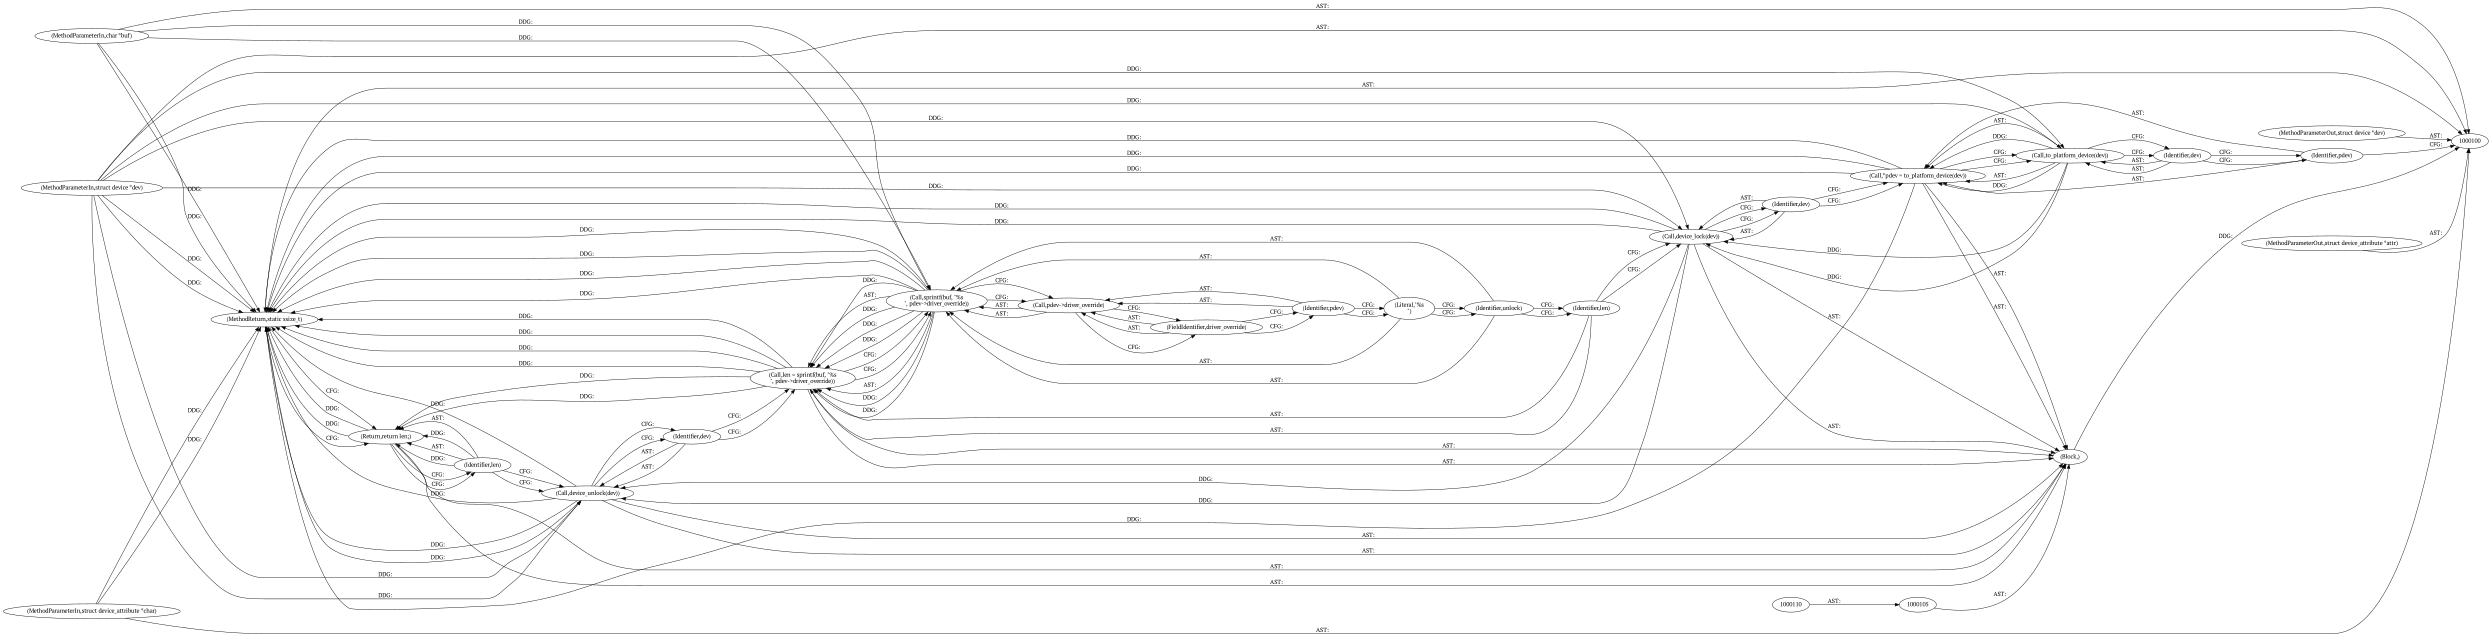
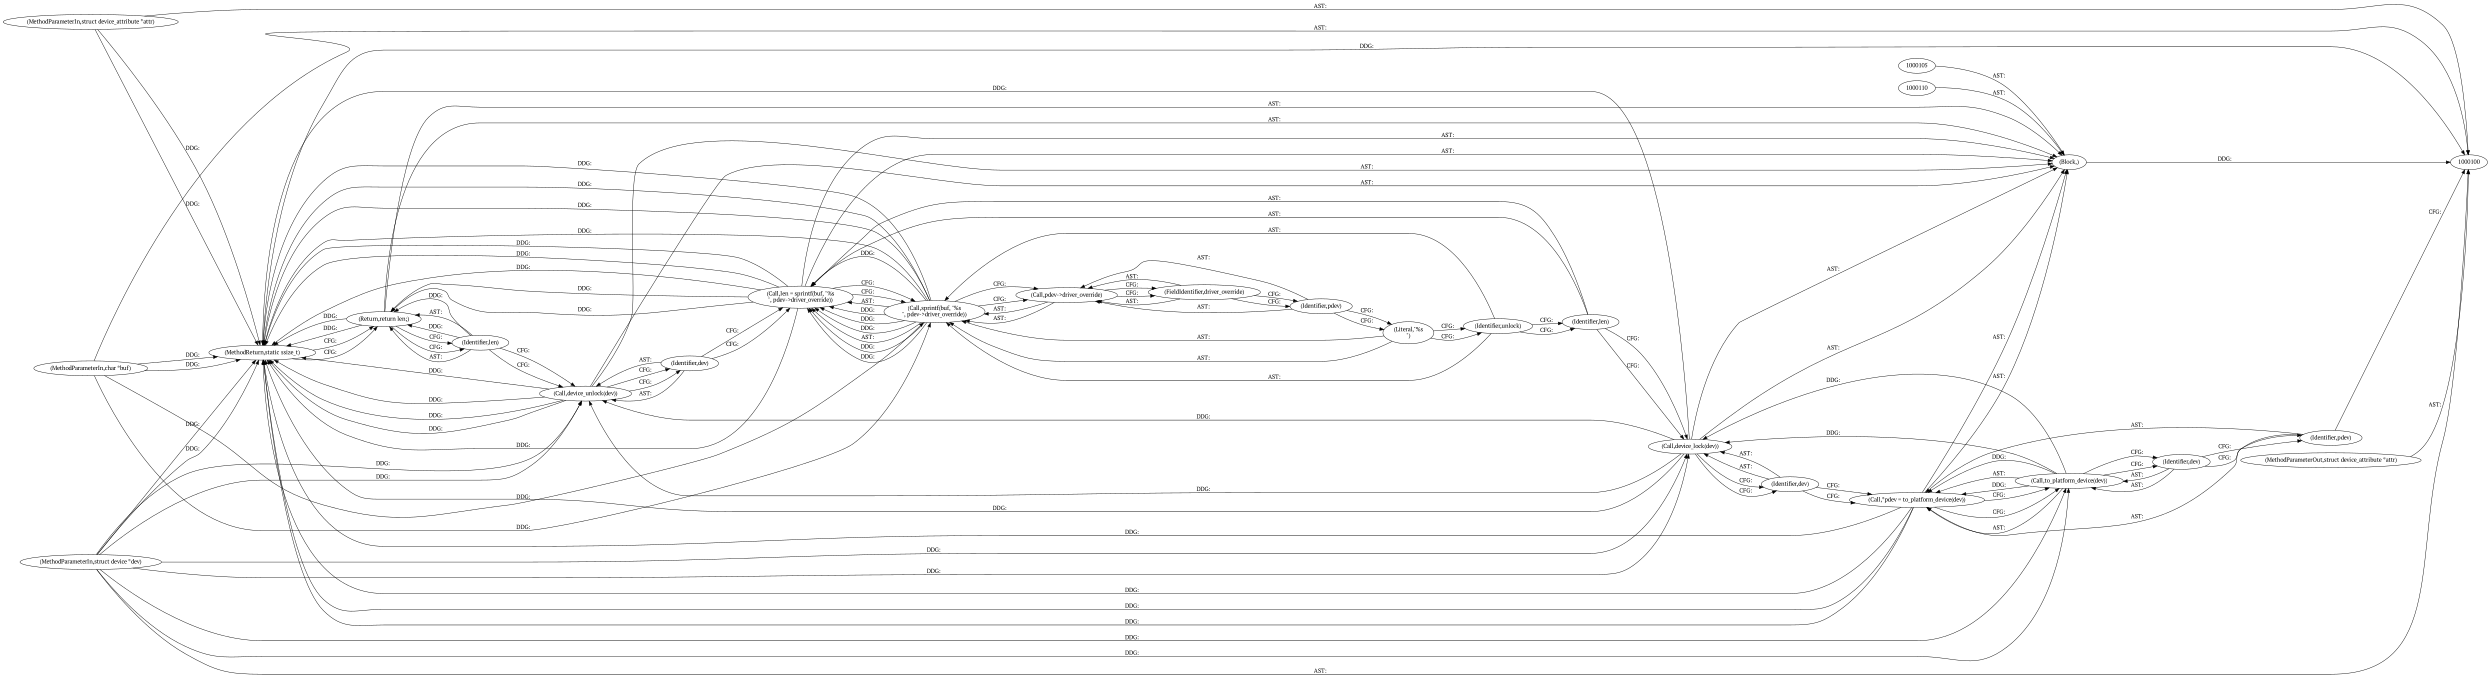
(1369, 85) -> (1368, 47)
(2332, 133) -> none
(1852, 605) -> (2008, 101)
(92, 611) -> (91, 22)
